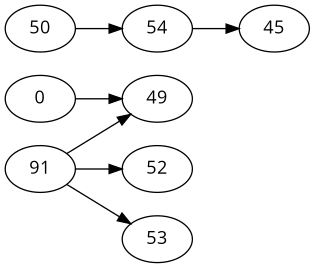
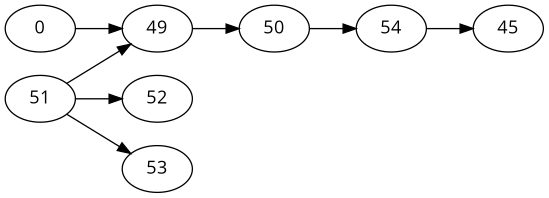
none -> (209, 29)
(40, 169) -> (40, 99)
